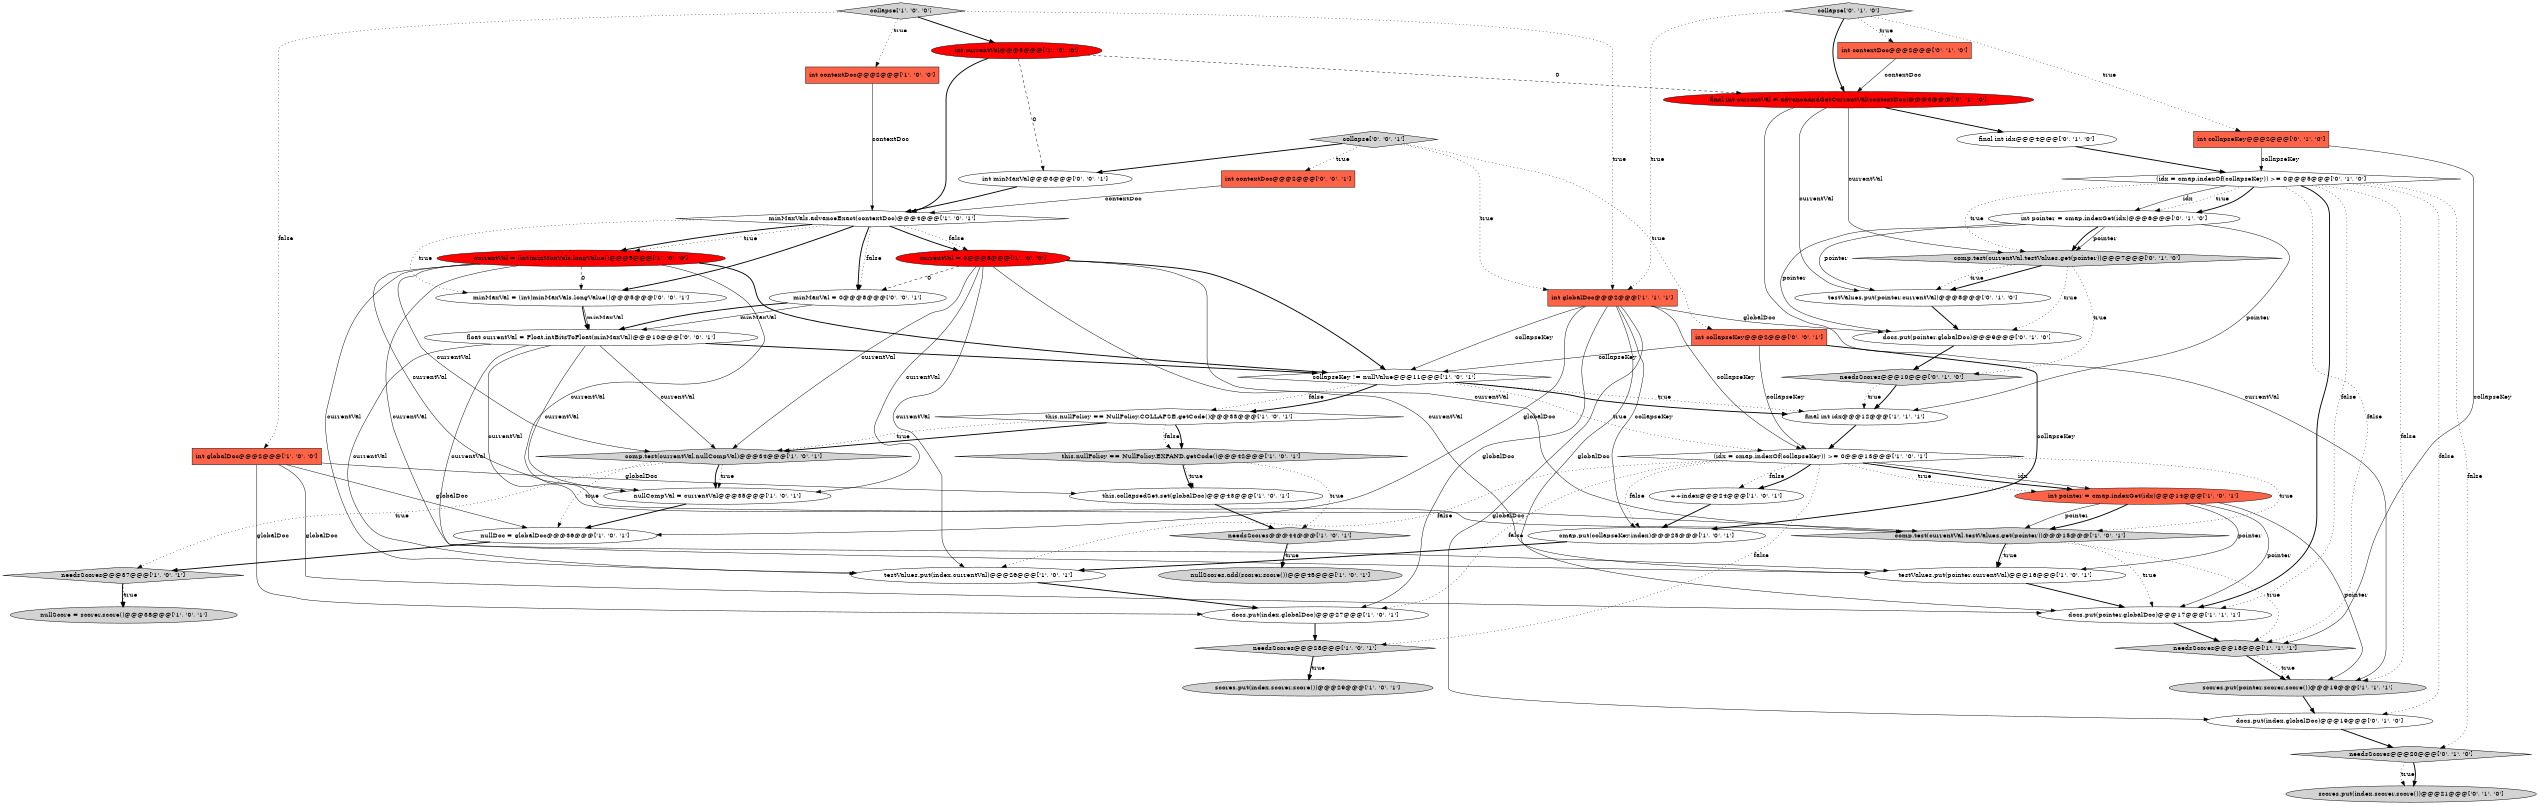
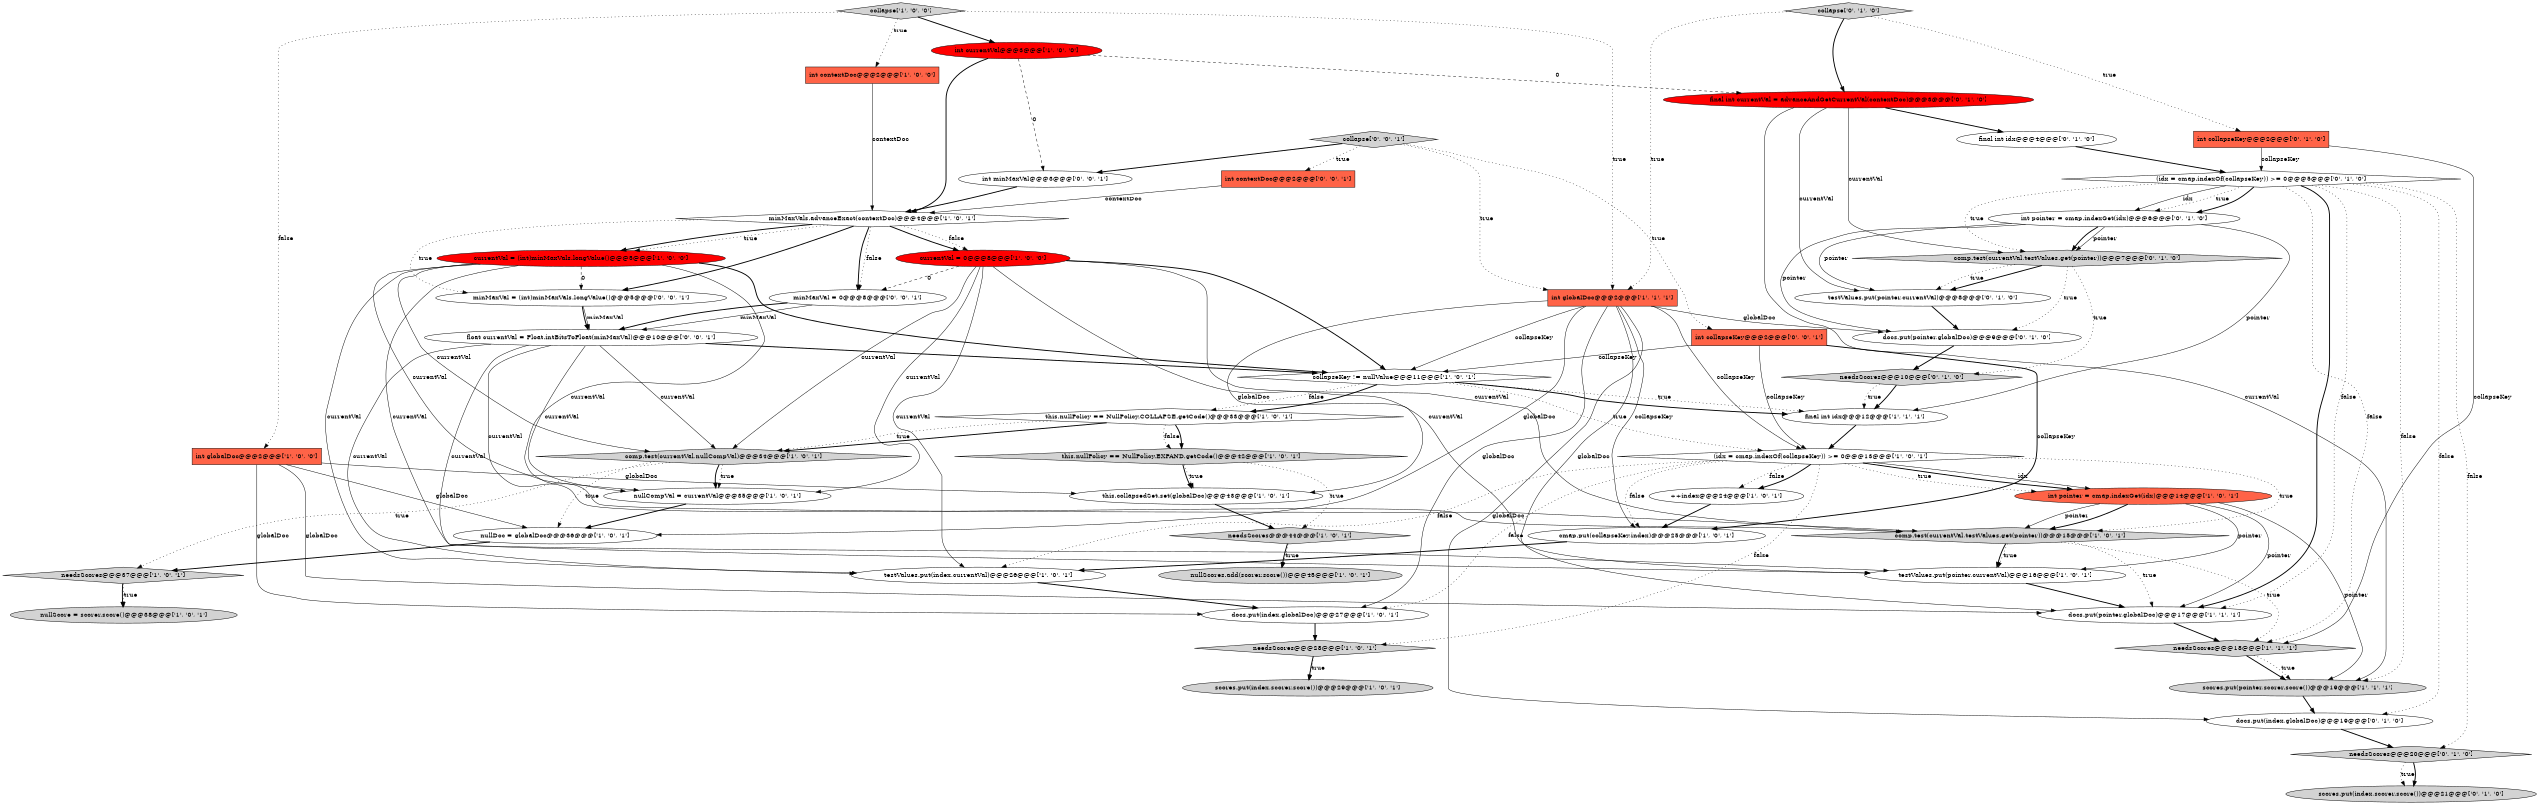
(1905, 51) -> none
none -> (1230, 374)
